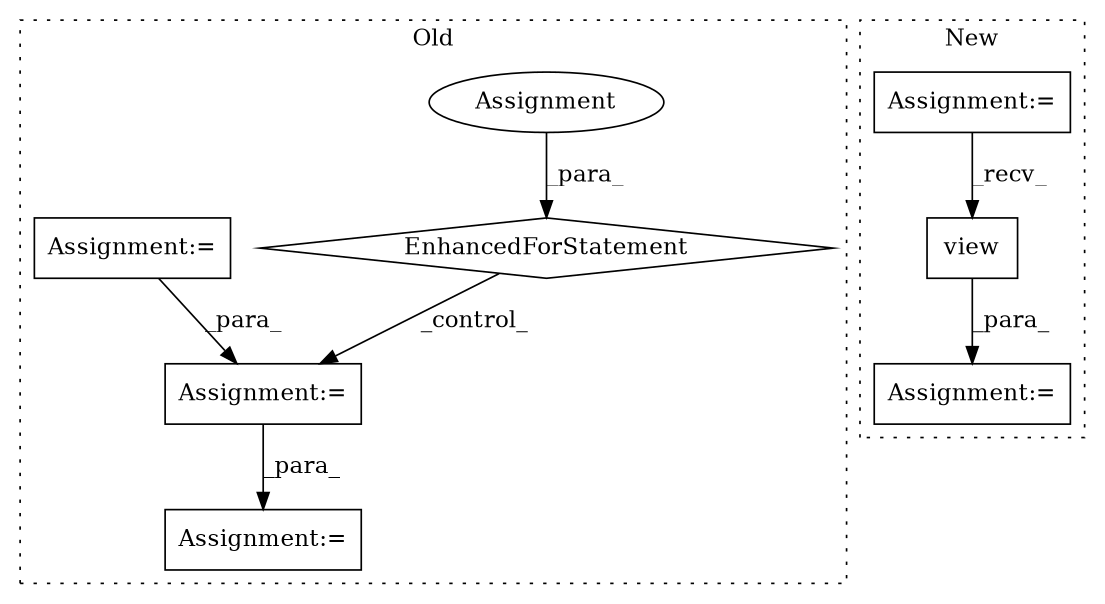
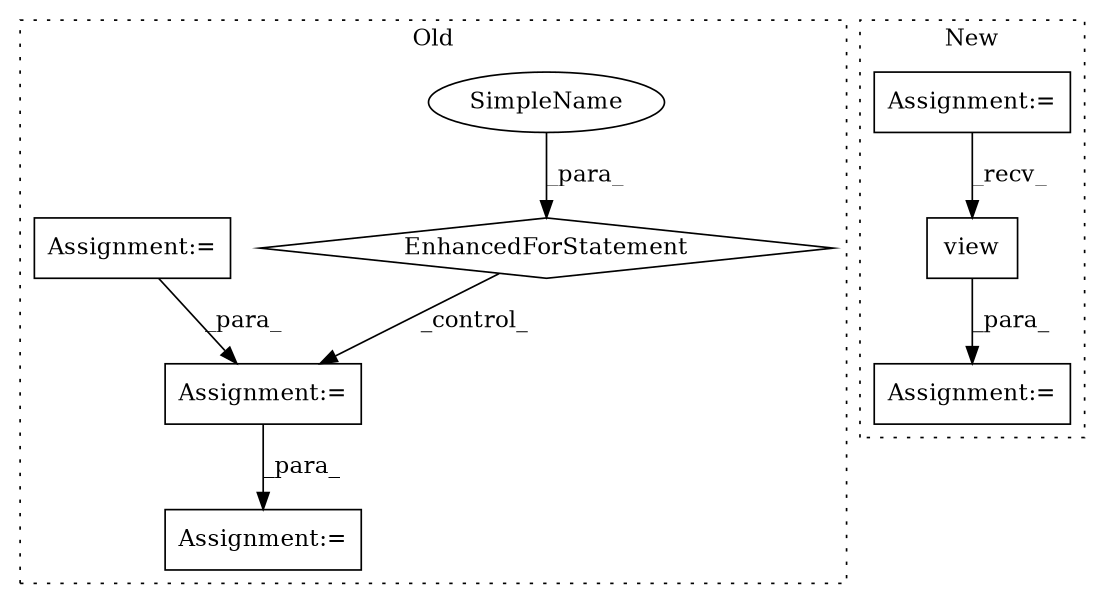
(547, 102) -> (547, 102)
